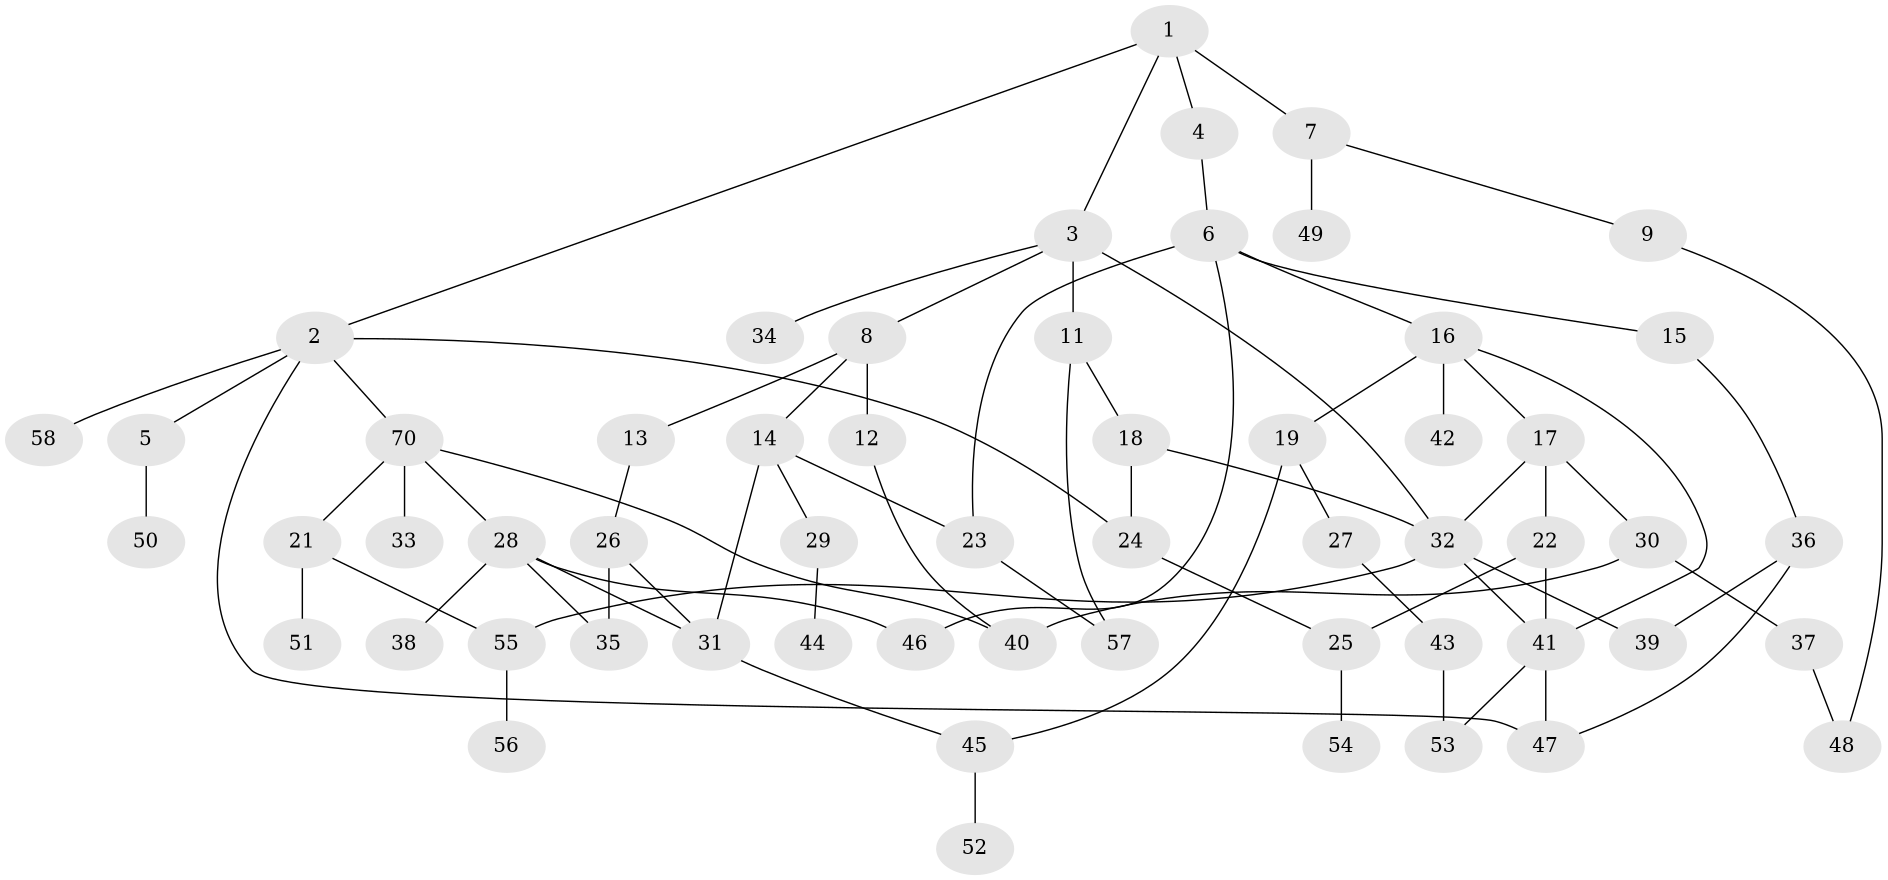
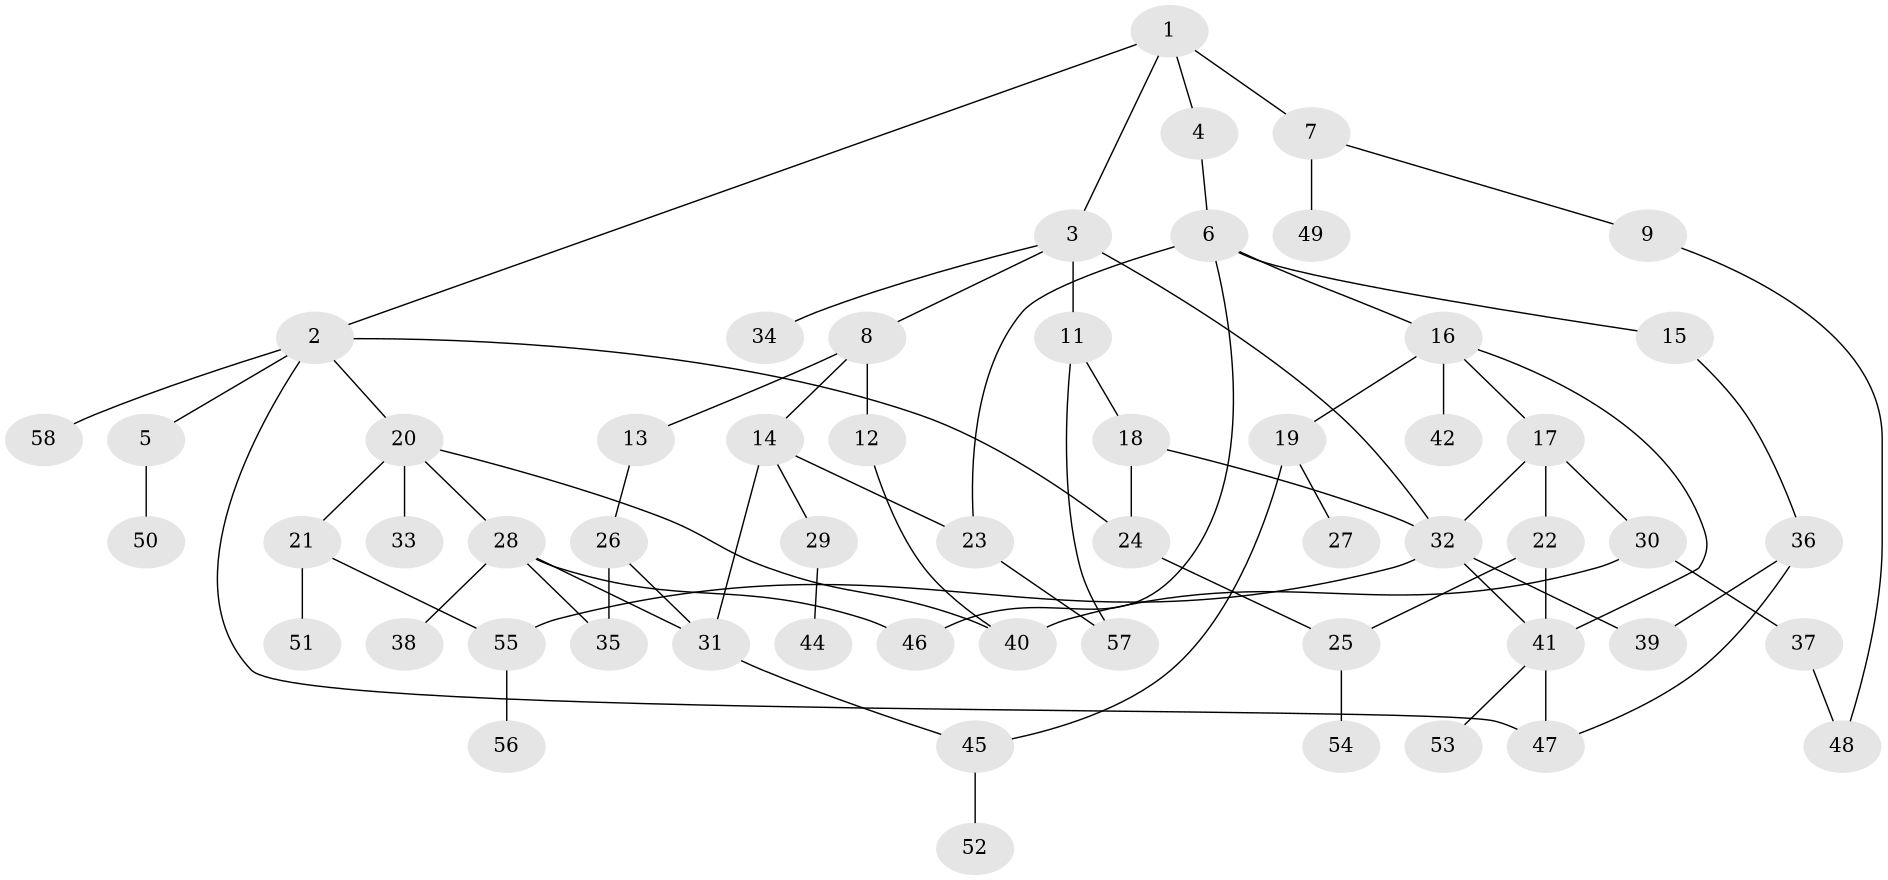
(405, 440) -> (405, 440)
(1444, 644) -> none
